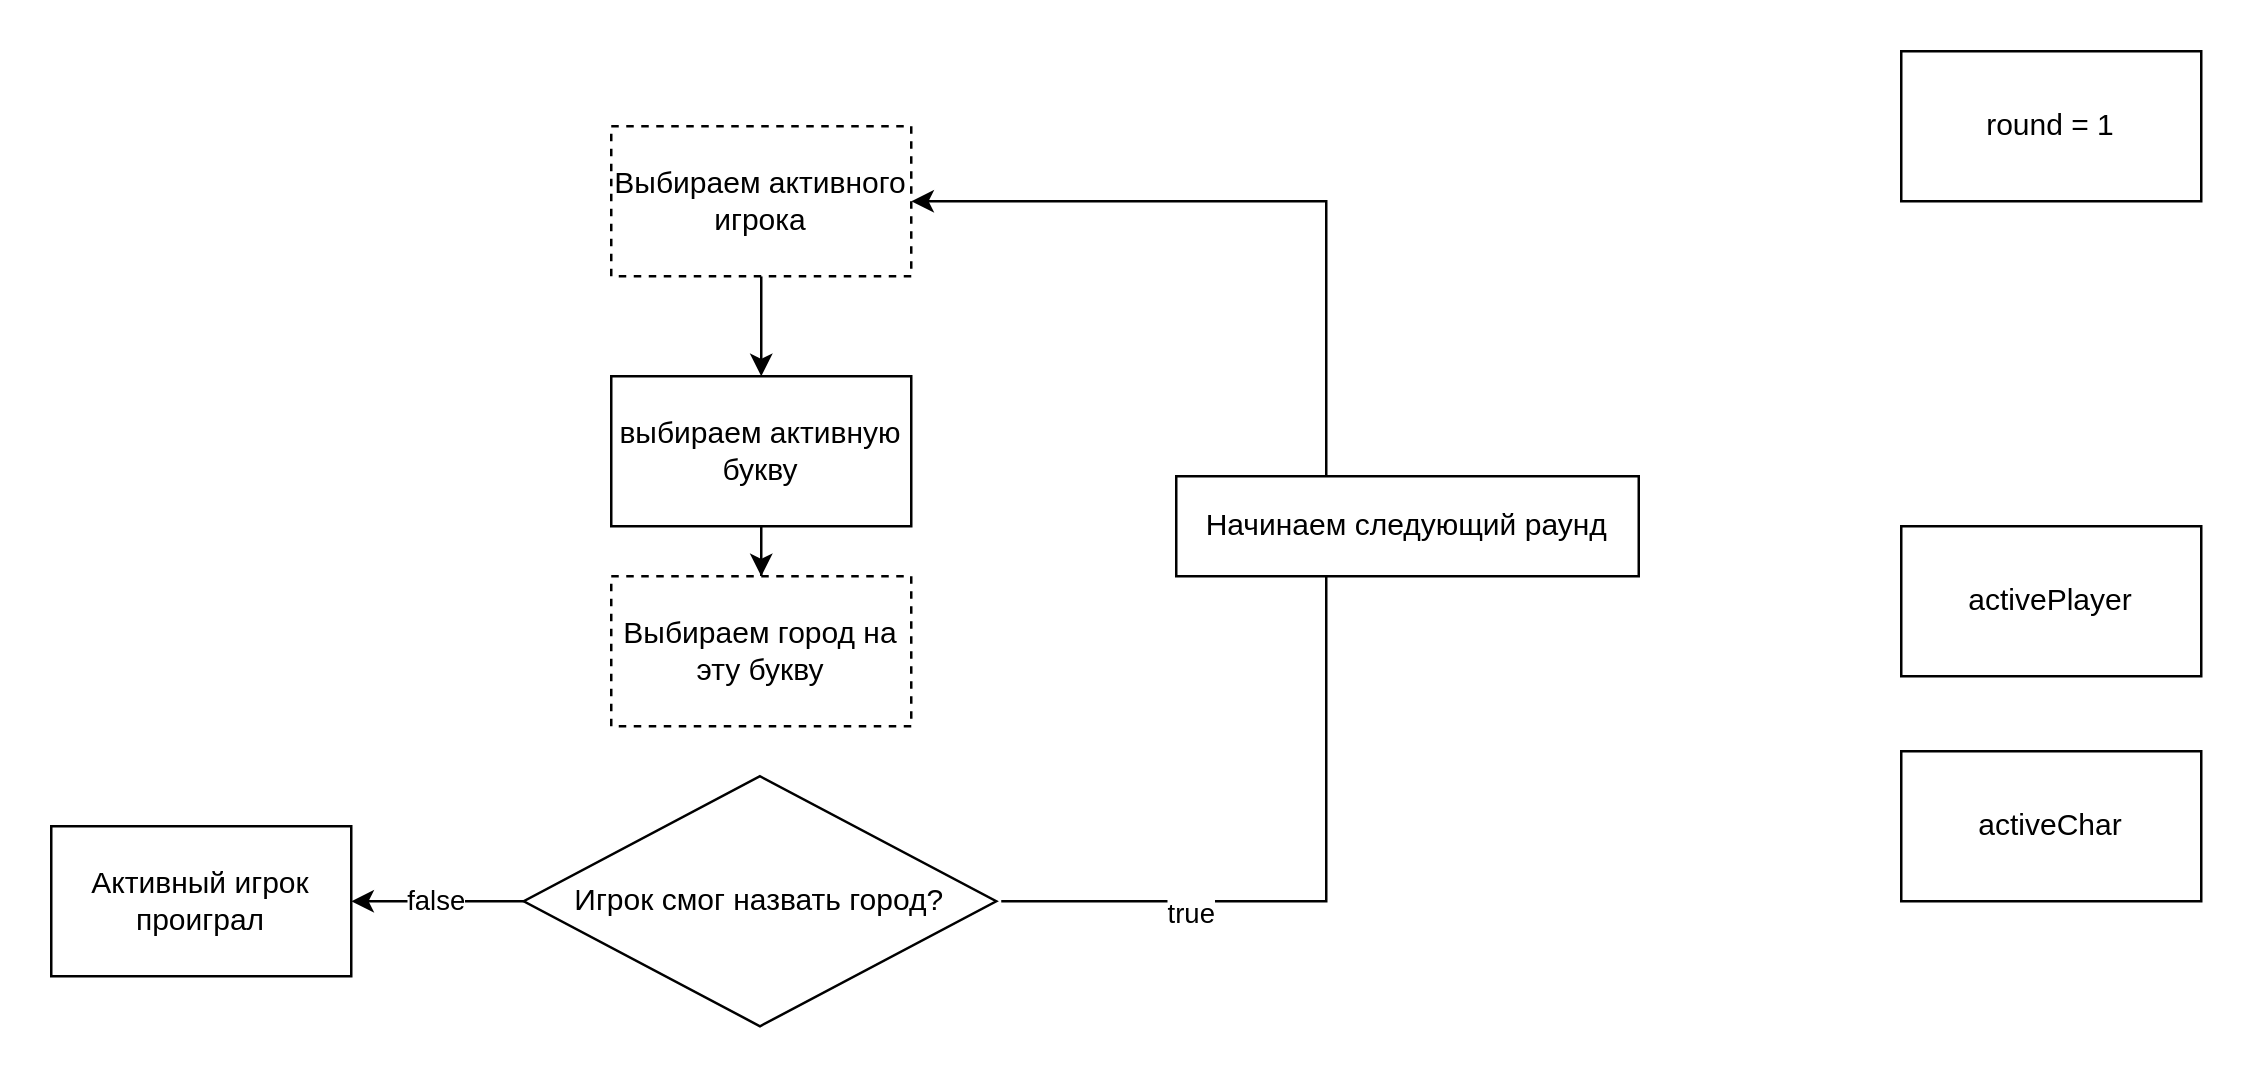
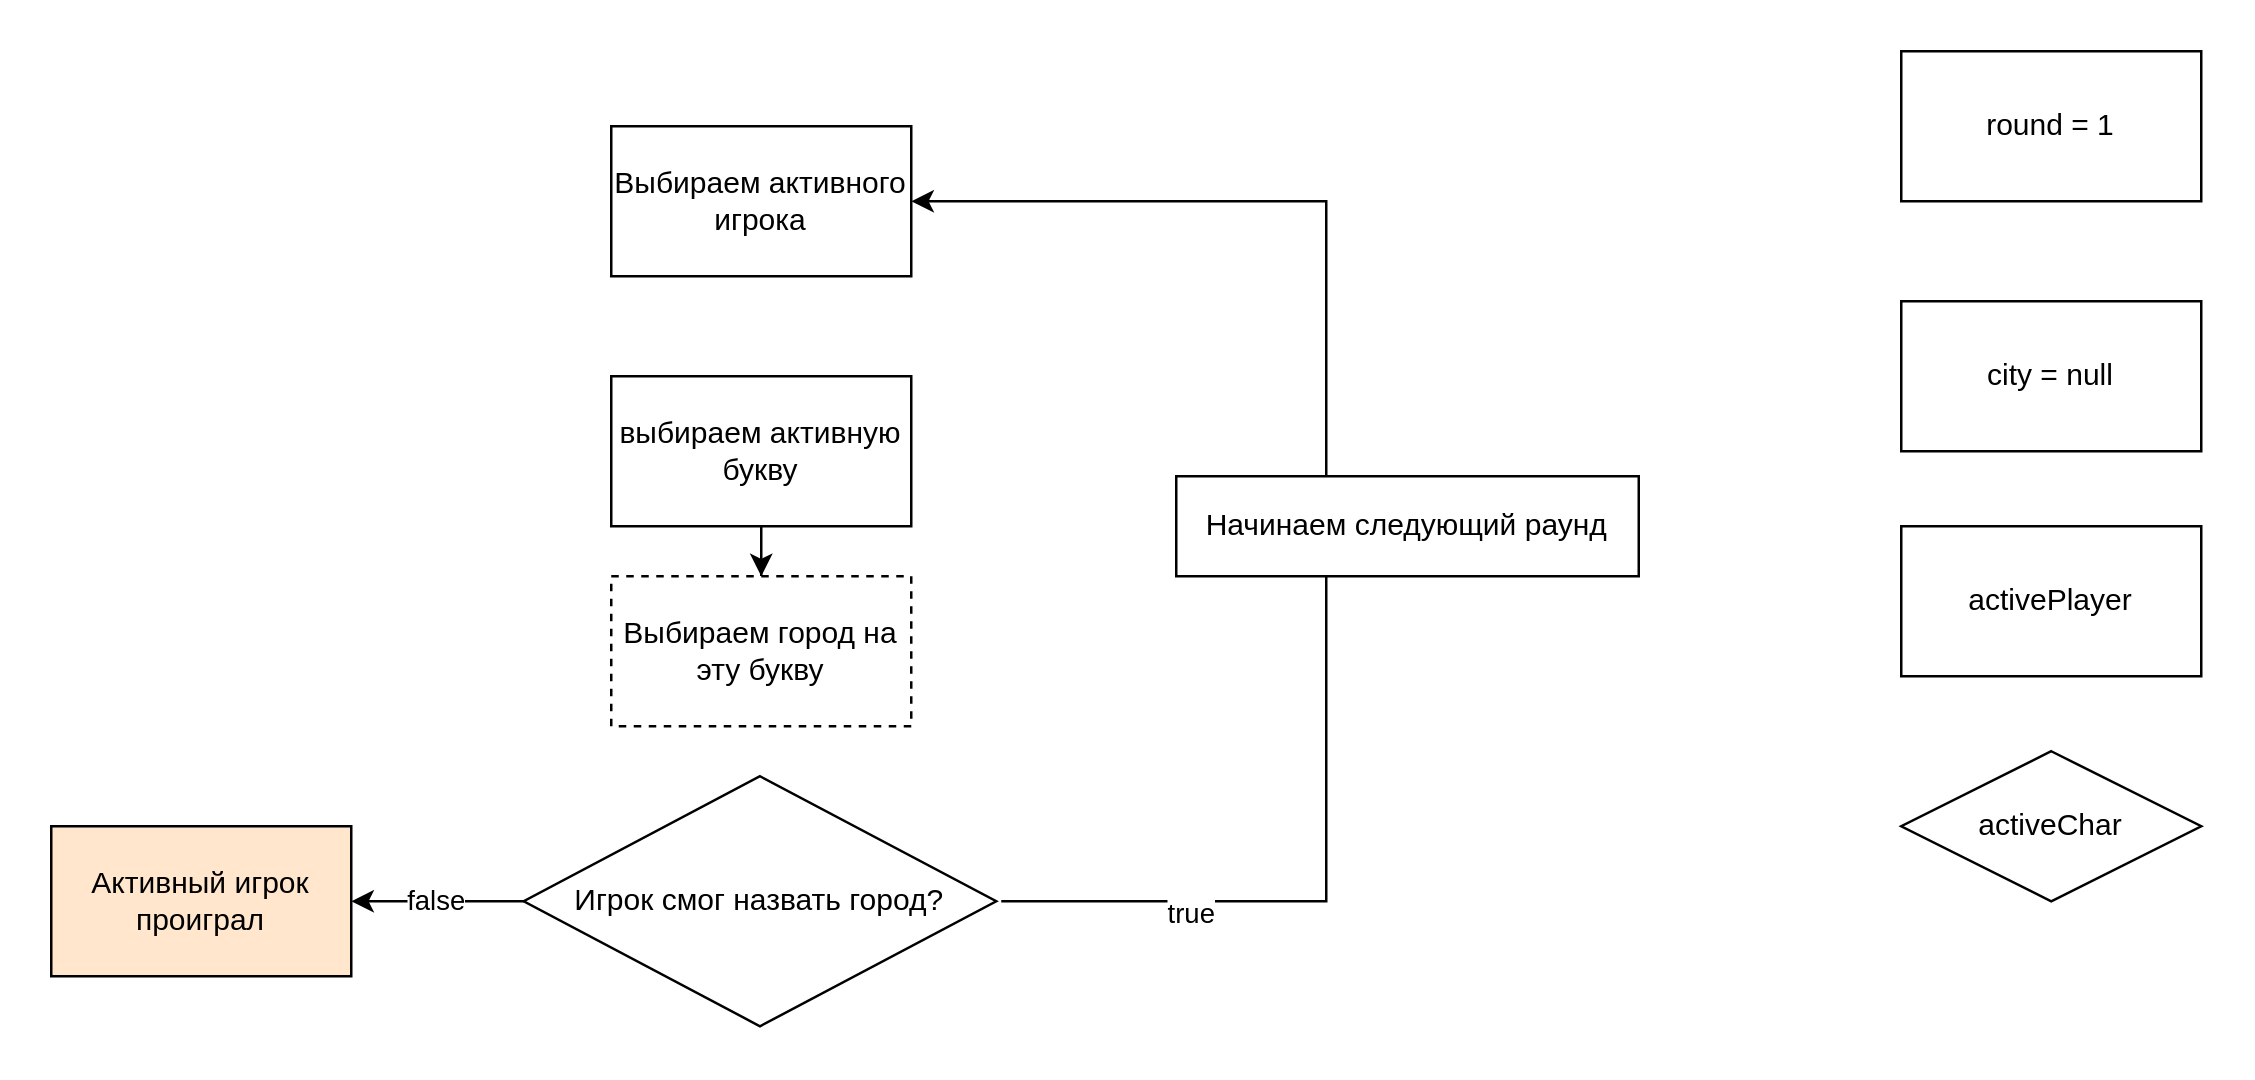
(761, 201) -> (761, 201)
(761, 318) -> none
none -> (2051, 376)
(2051, 826) -> (2051, 826)
(201, 901) -> (201, 901)
